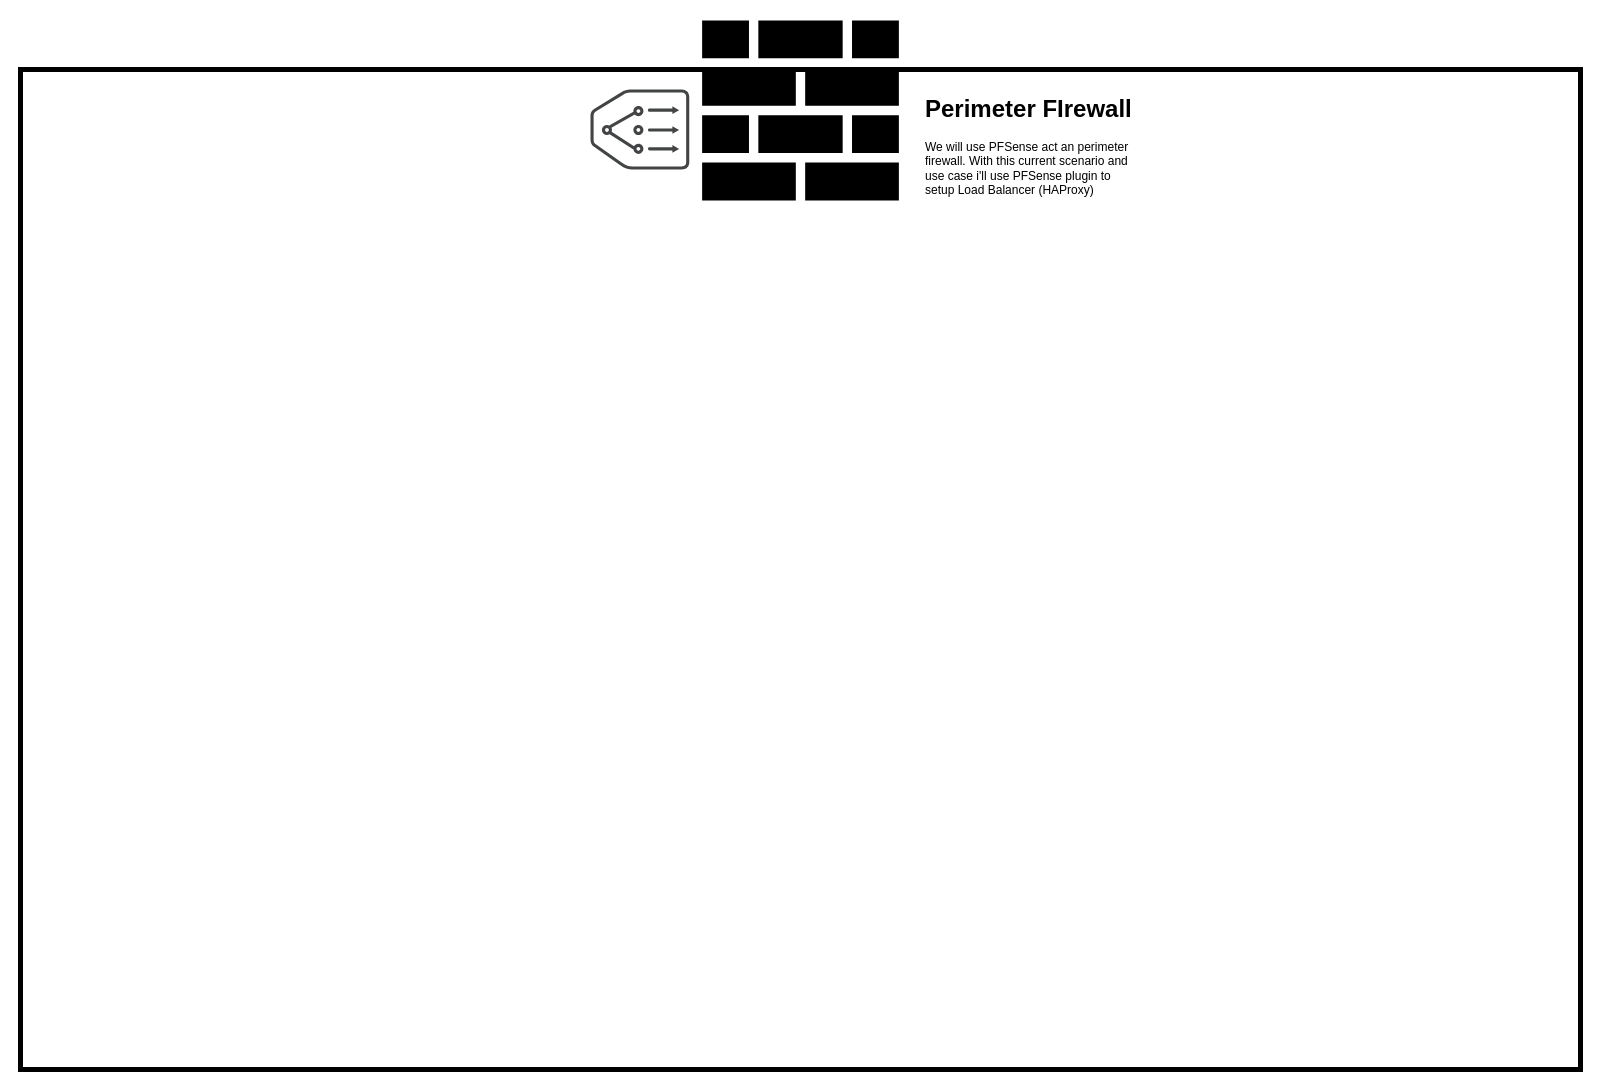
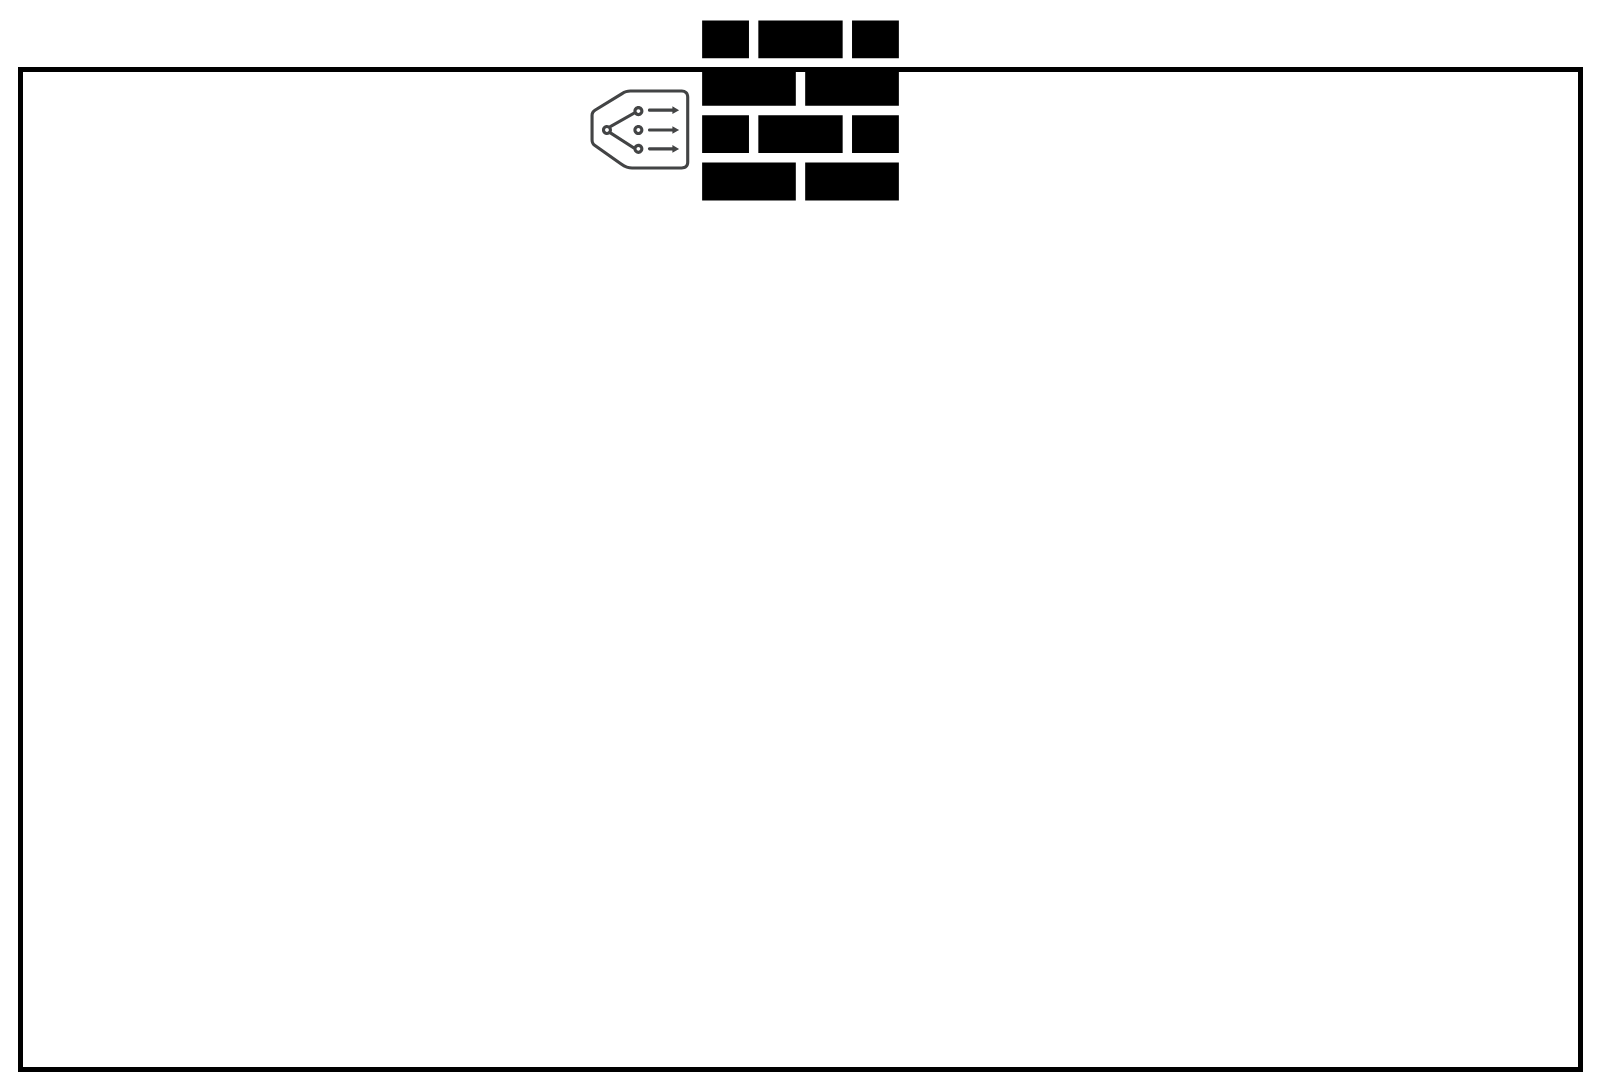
(1031, 159) -> none
